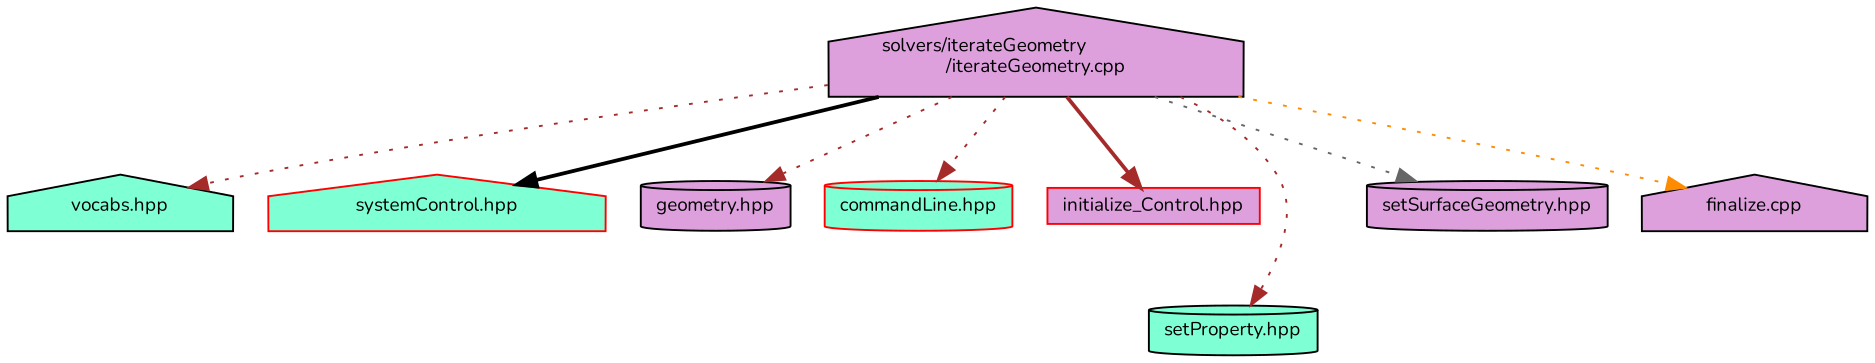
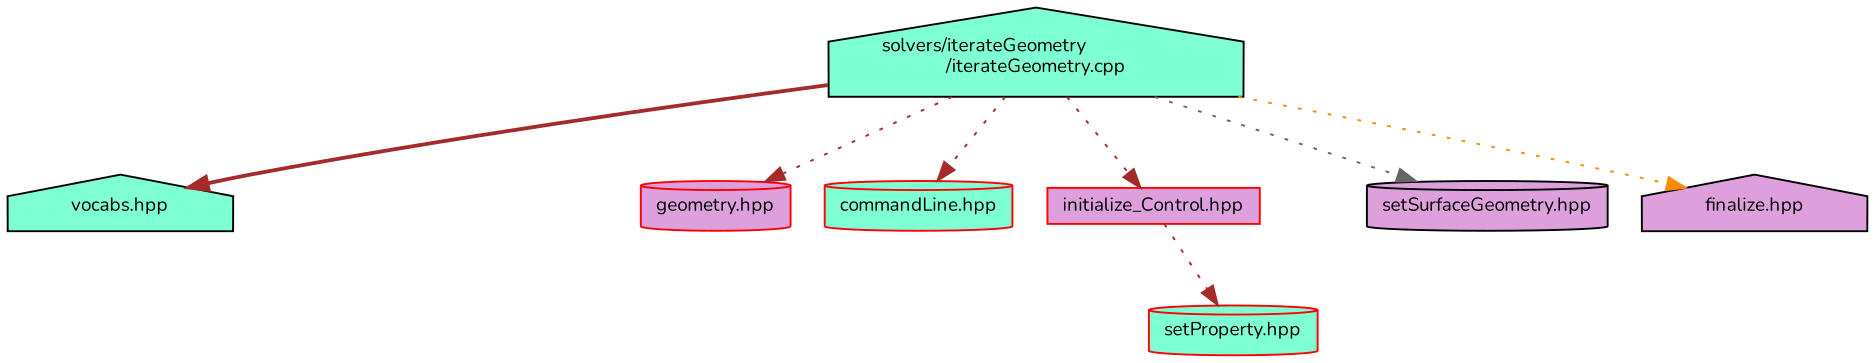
(1036, 57) -> (1036, 57)
(517, 130) -> (517, 130)
(1098, 135) -> (1098, 135)
(1276, 173) -> (1186, 257)
(437, 206) -> none
(716, 206) -> (716, 206)
(1755, 206) -> (1755, 206)
(1233, 330) -> (1233, 330)
